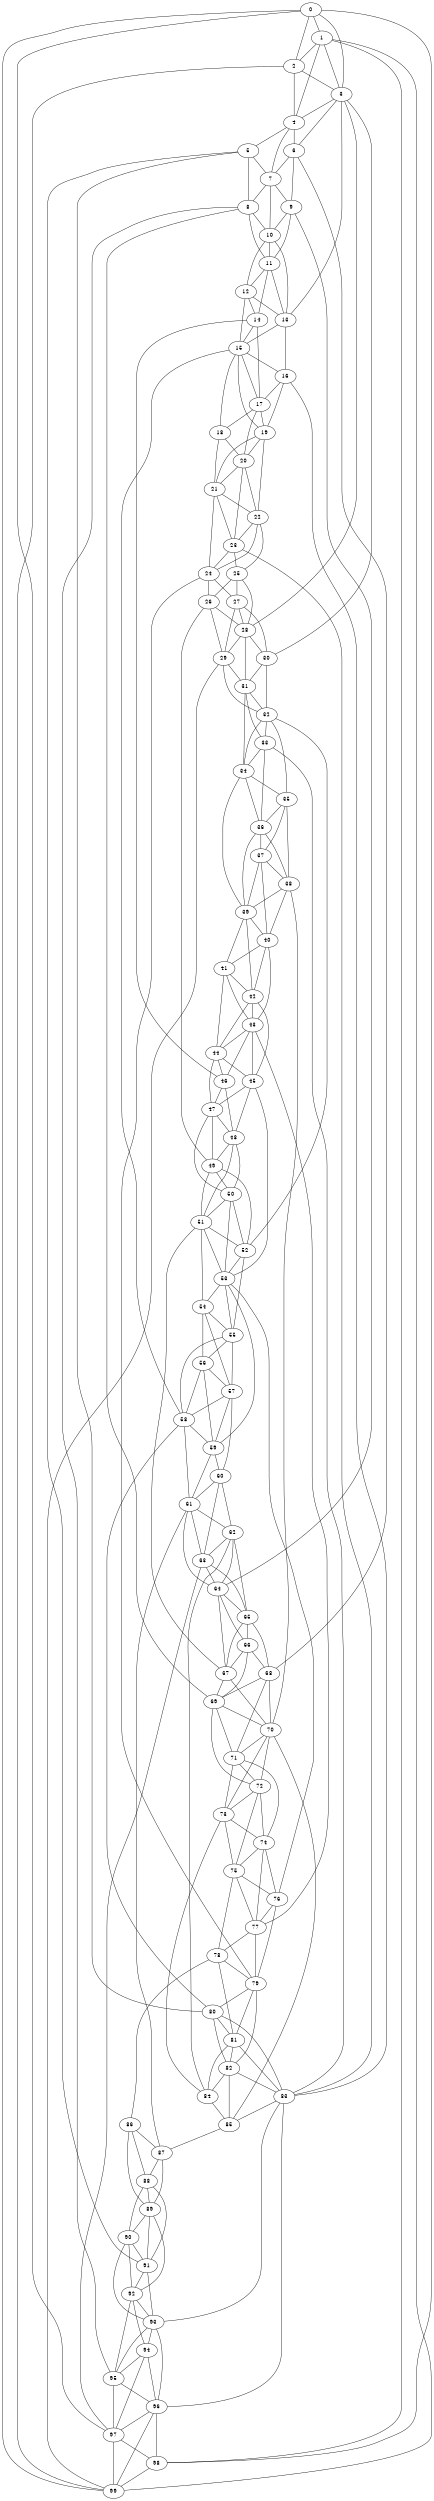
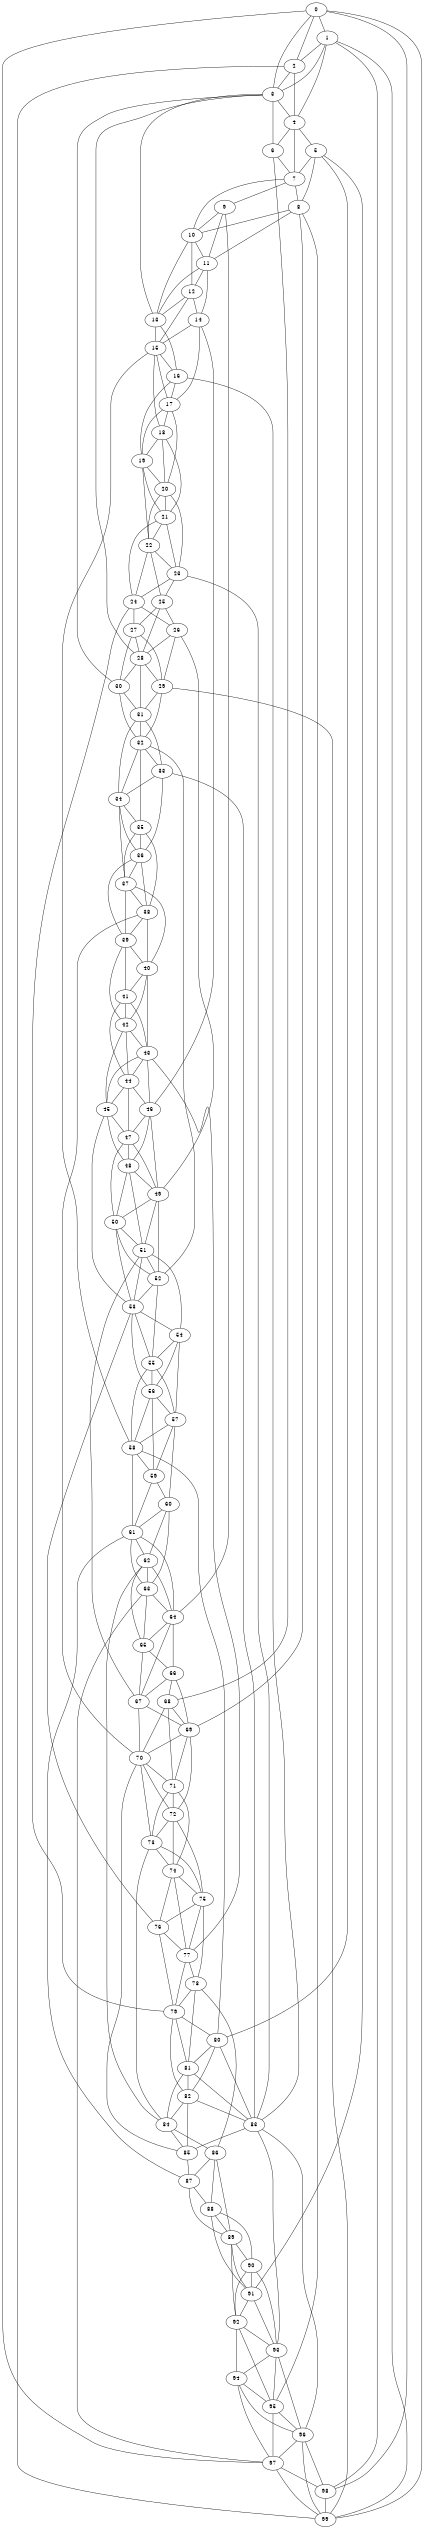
(293, 179) -> none
(240, 394) -> (152, 447)
(223, 842) -> (121, 842)
none -> (154, 1152)
(254, 1368) -> (133, 1351)
(264, 1644) -> none
none -> (191, 2139)
